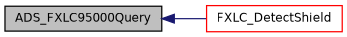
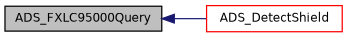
(274, 19) -> (274, 19)
